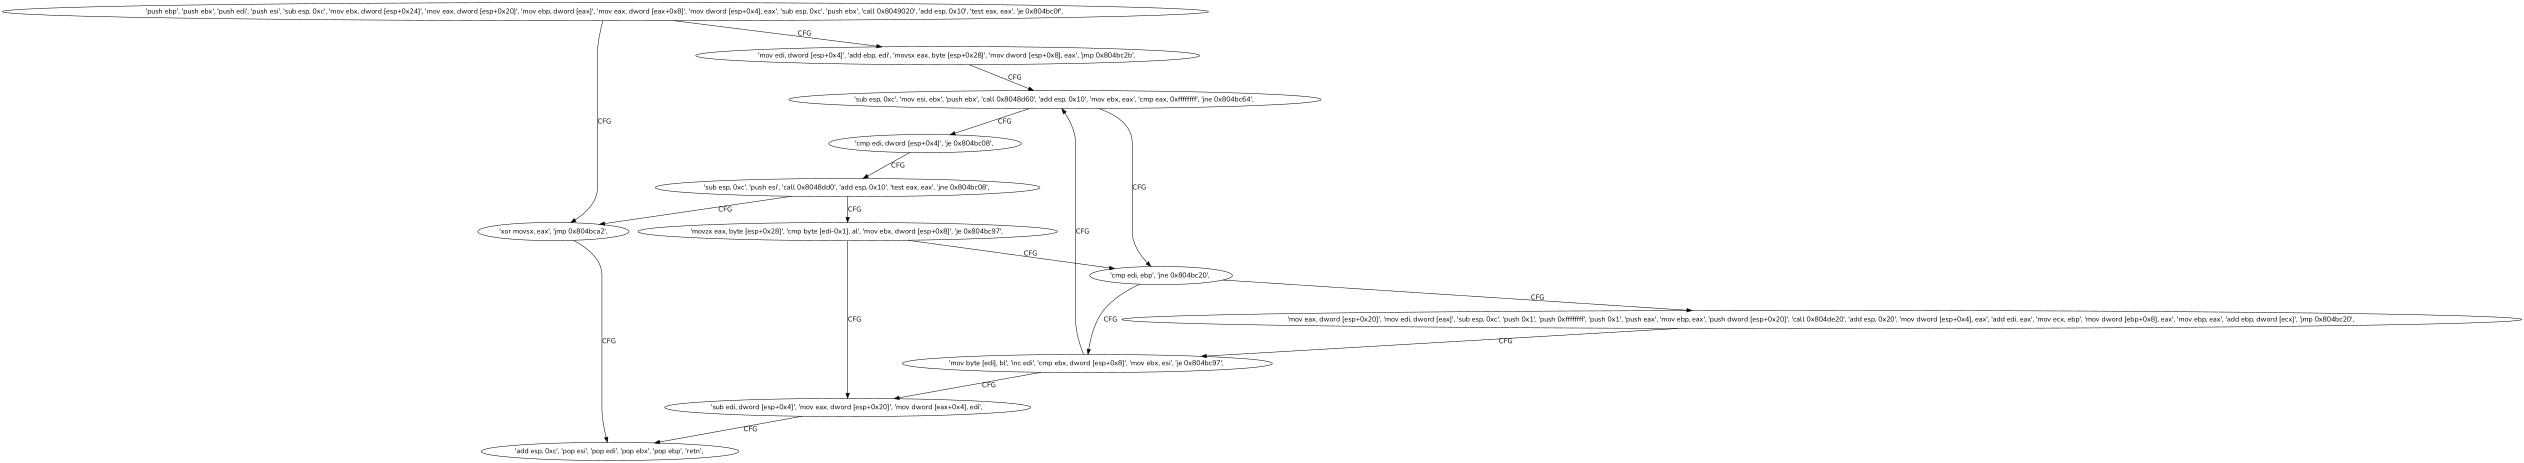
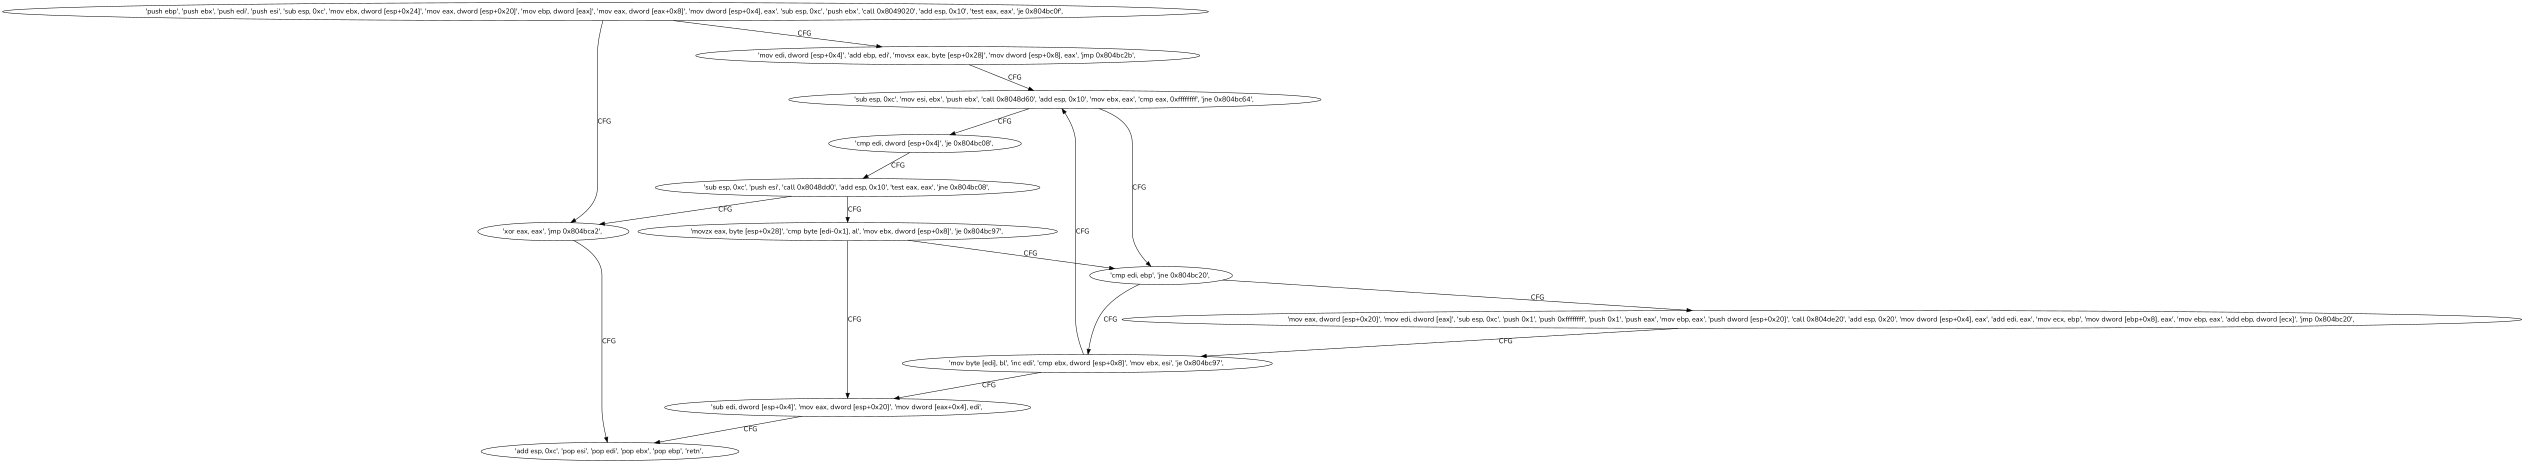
(553, 232) -> (553, 232)
